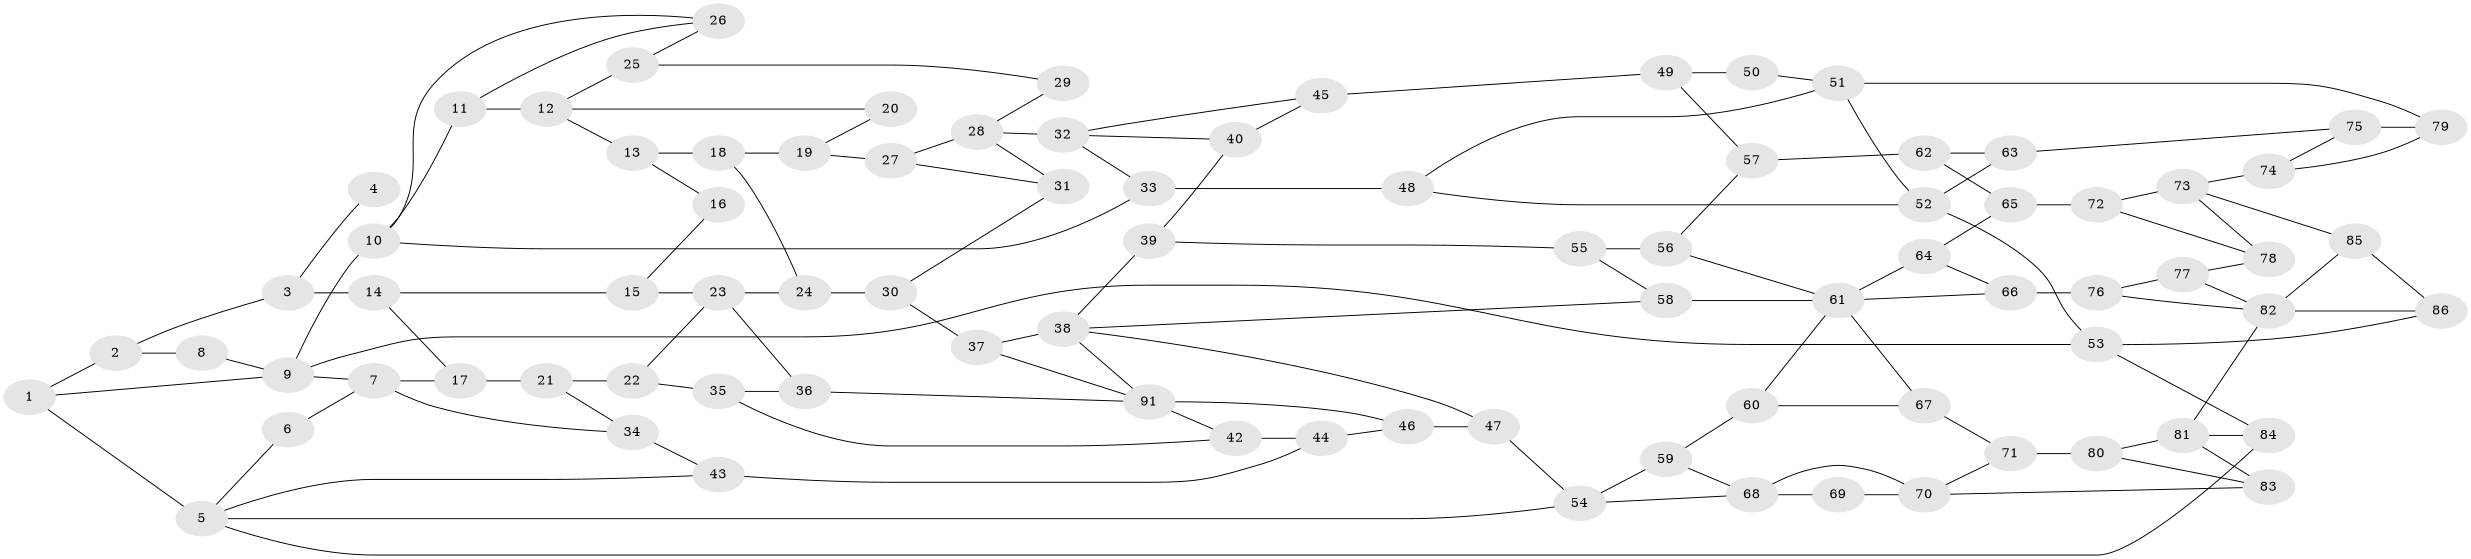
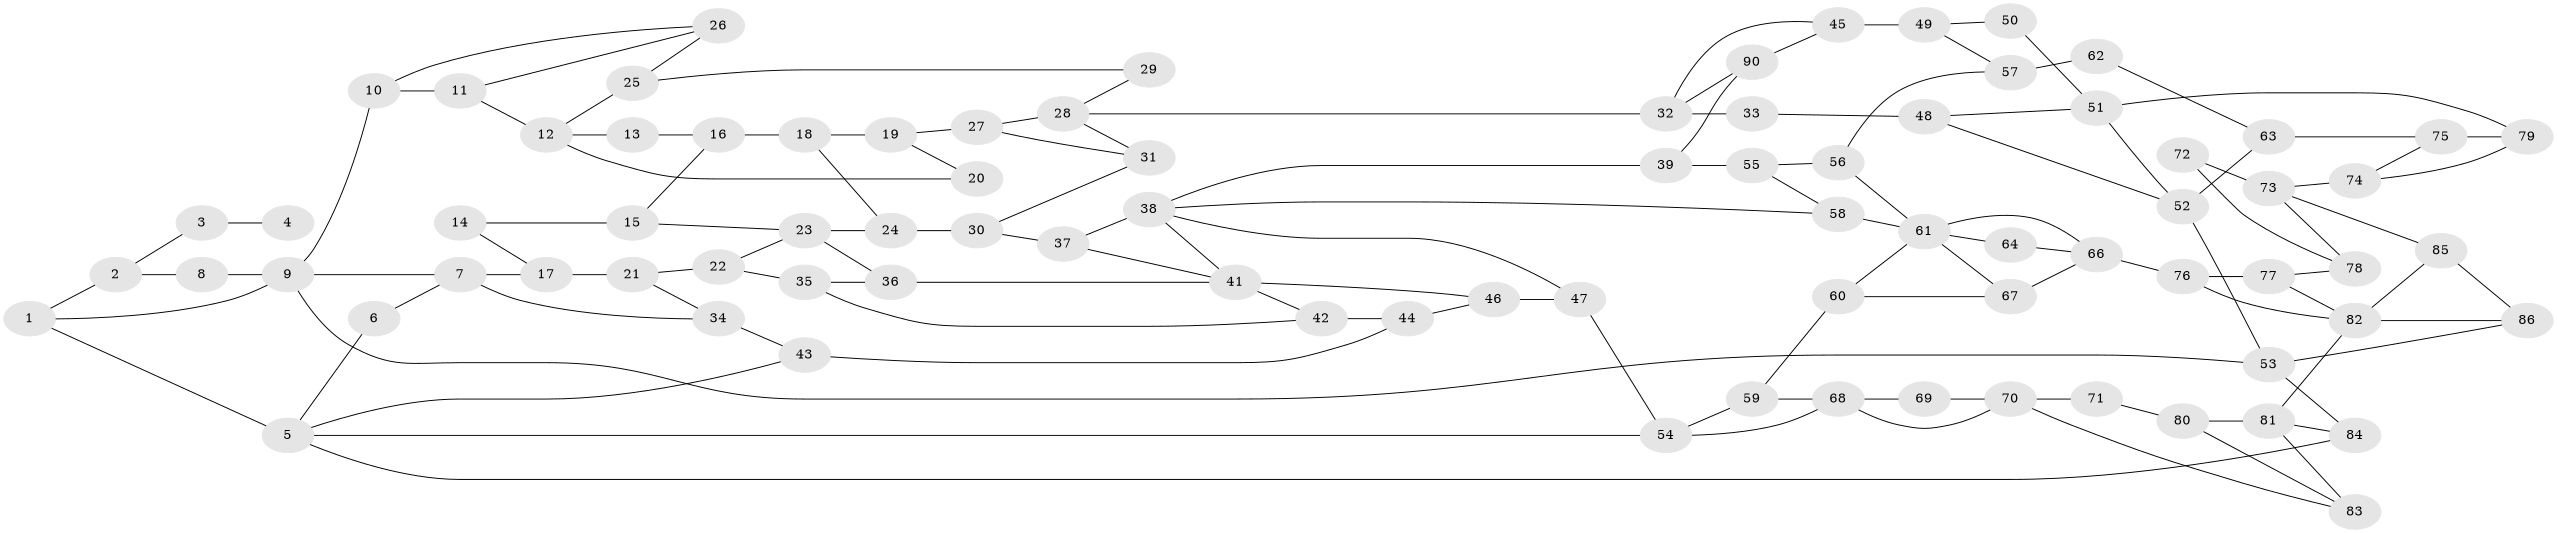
(1235, 140) -> (1752, 62)
(676, 153) -> (762, 135)
(2011, 205) -> none
(769, 249) -> none
(324, 293) -> none
(1149, 402) -> (1235, 282)
(1967, 430) -> (2054, 276)
